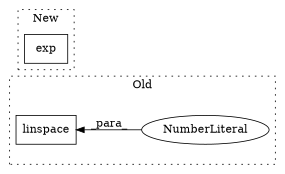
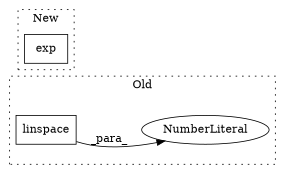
(113, 130) -> (117, 147)
